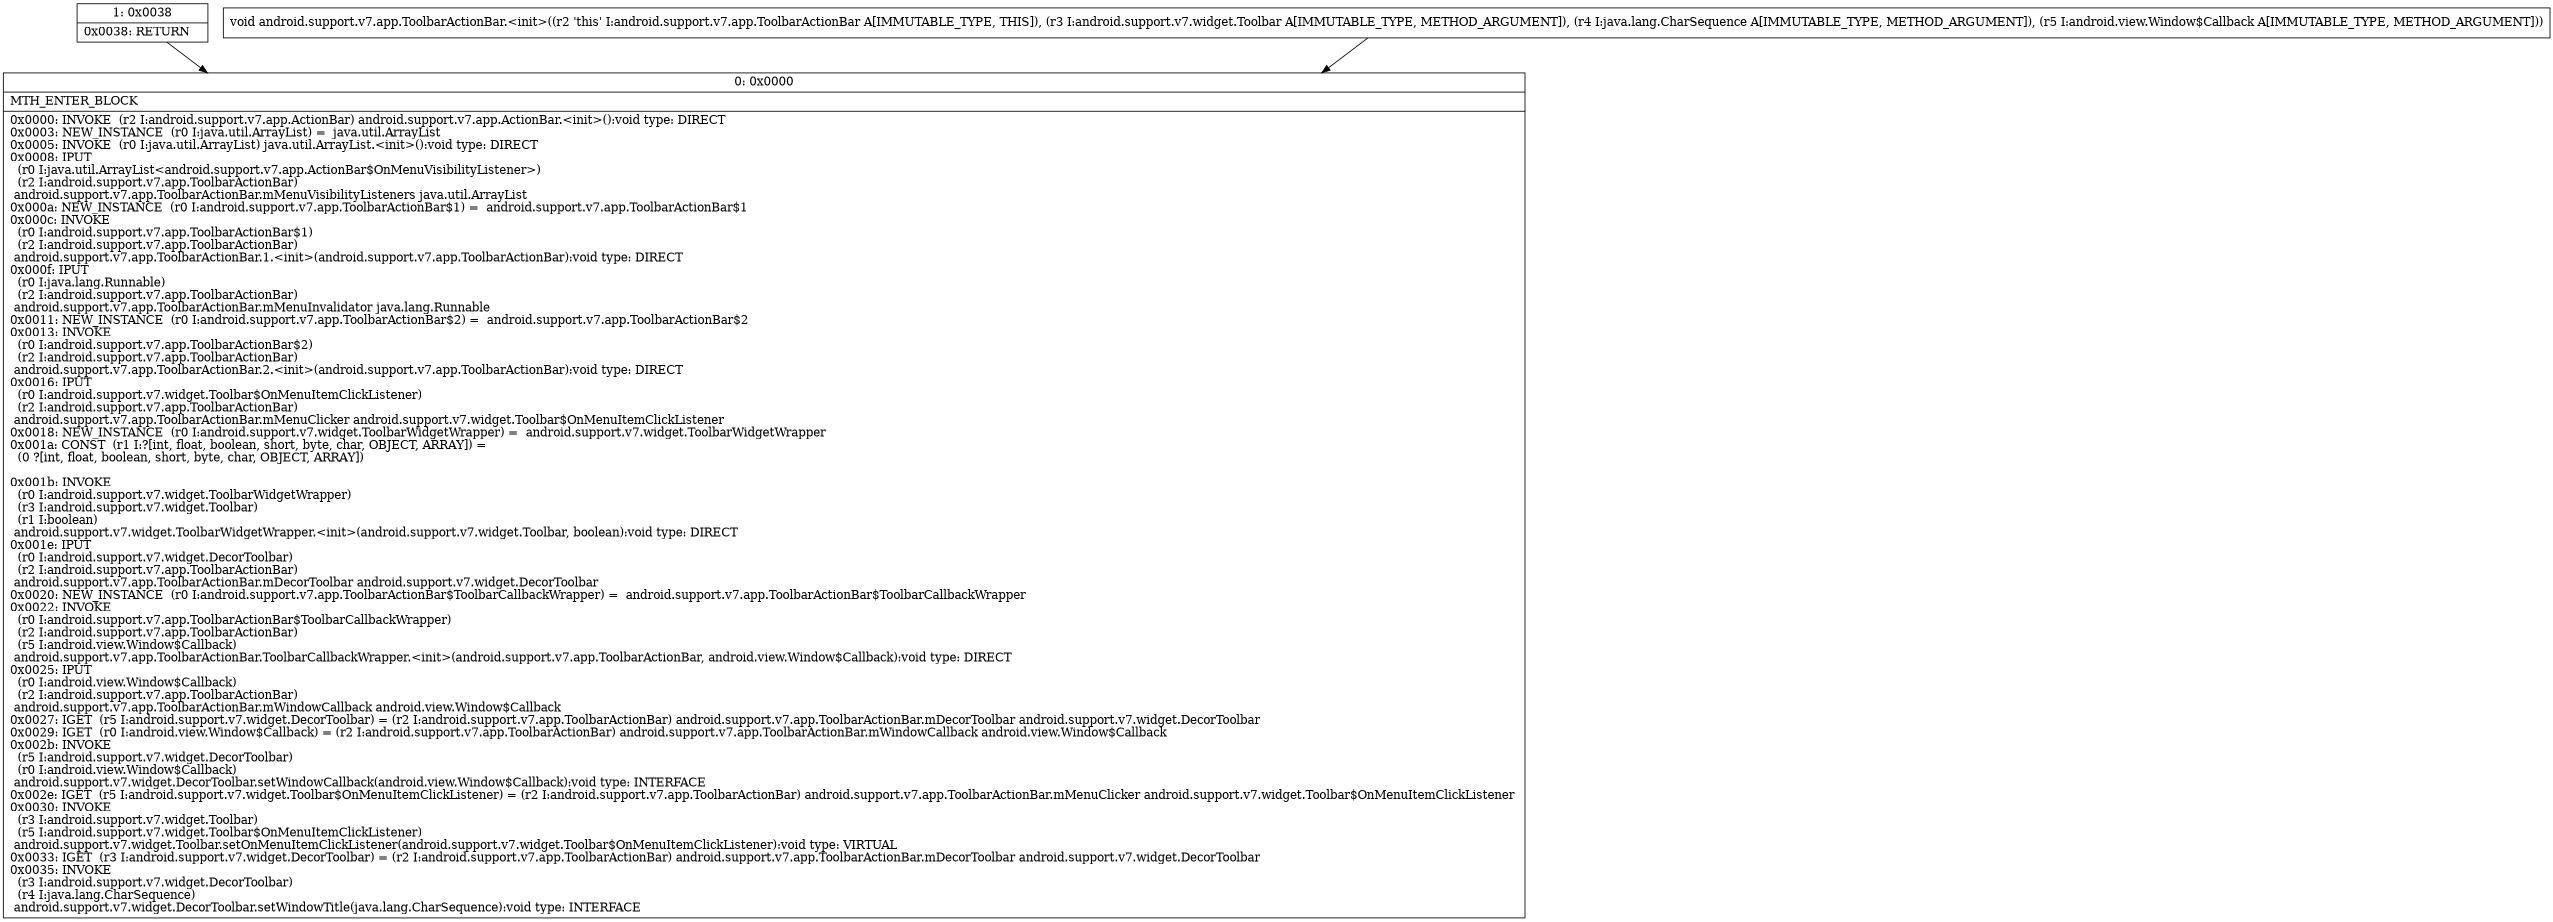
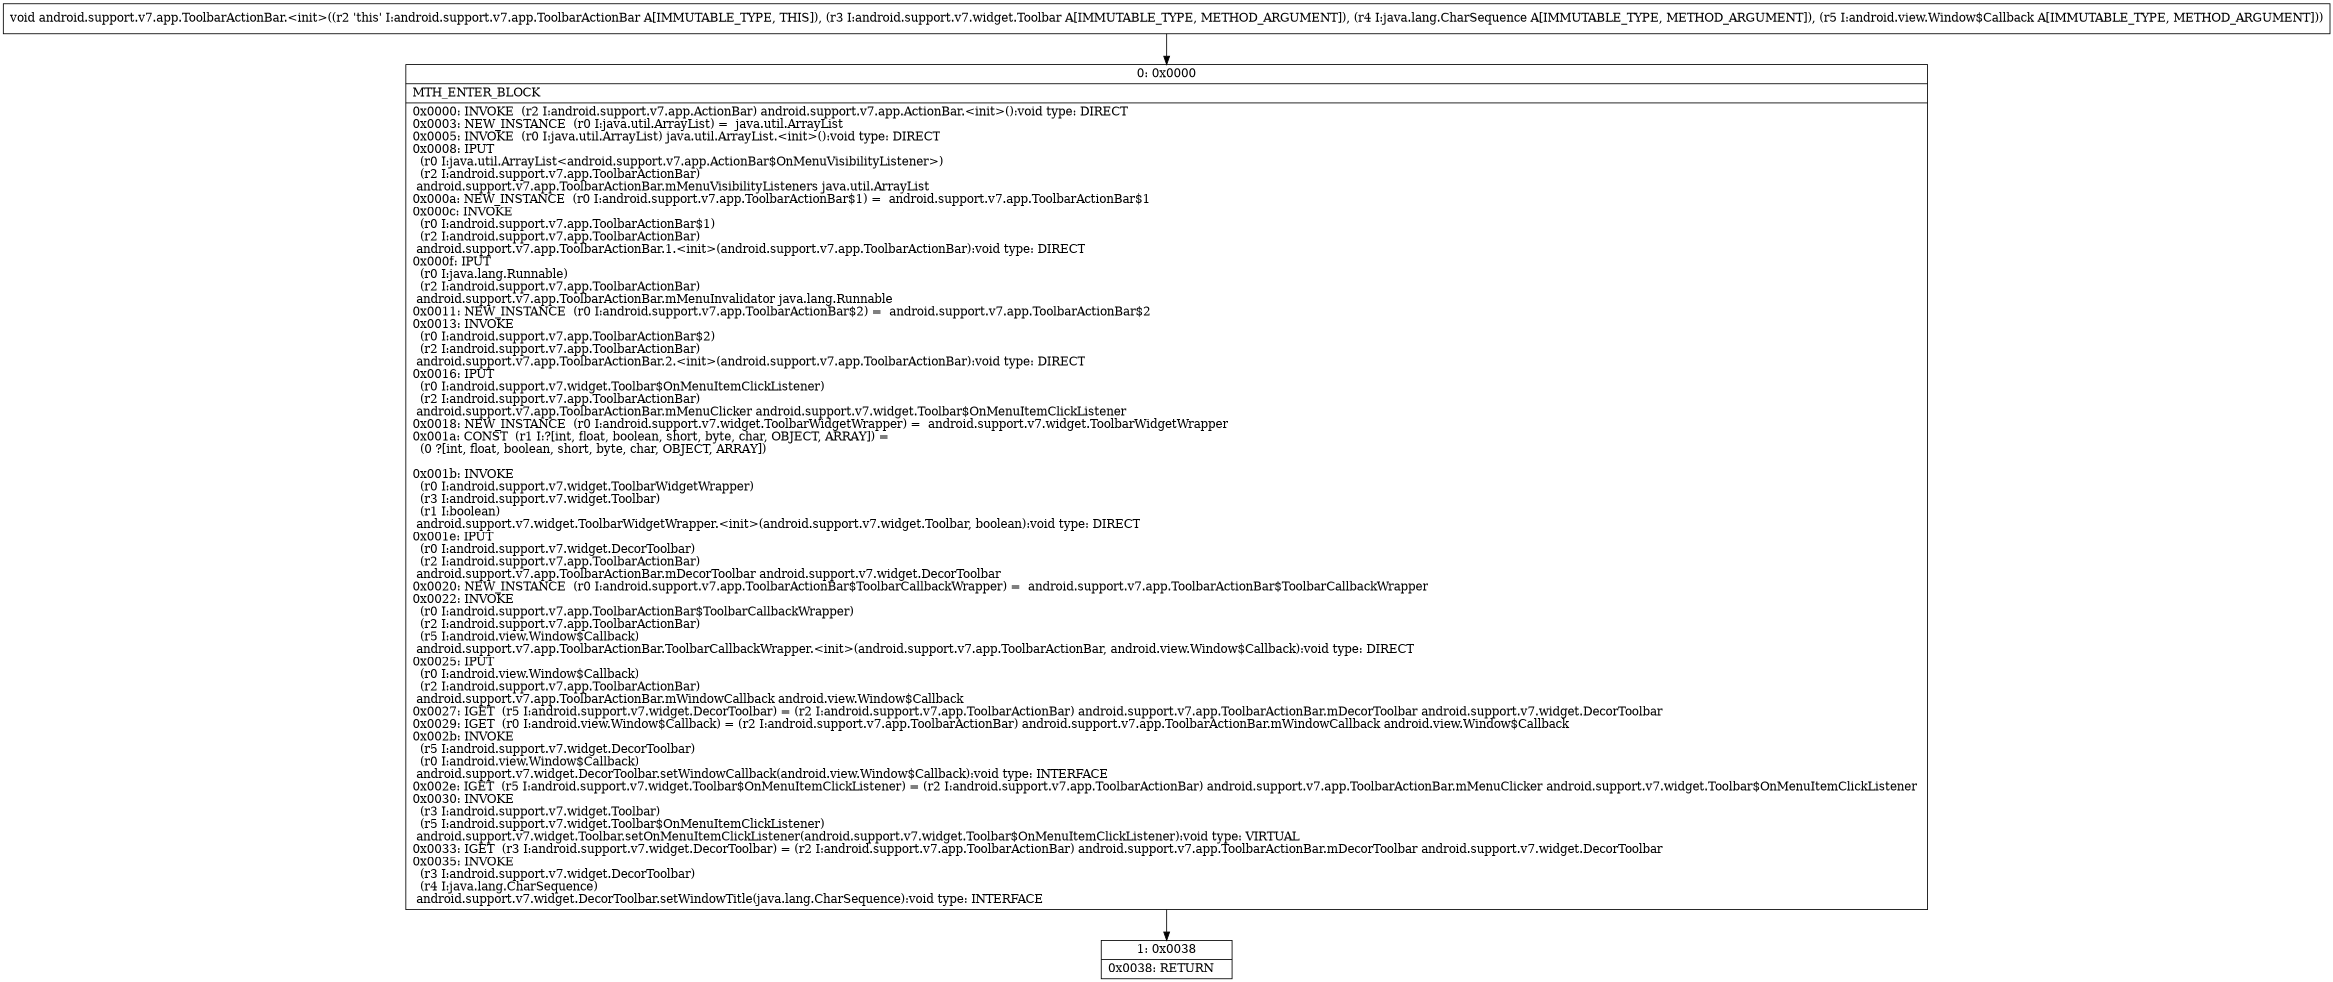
(184, 55) -> (1167, 921)
